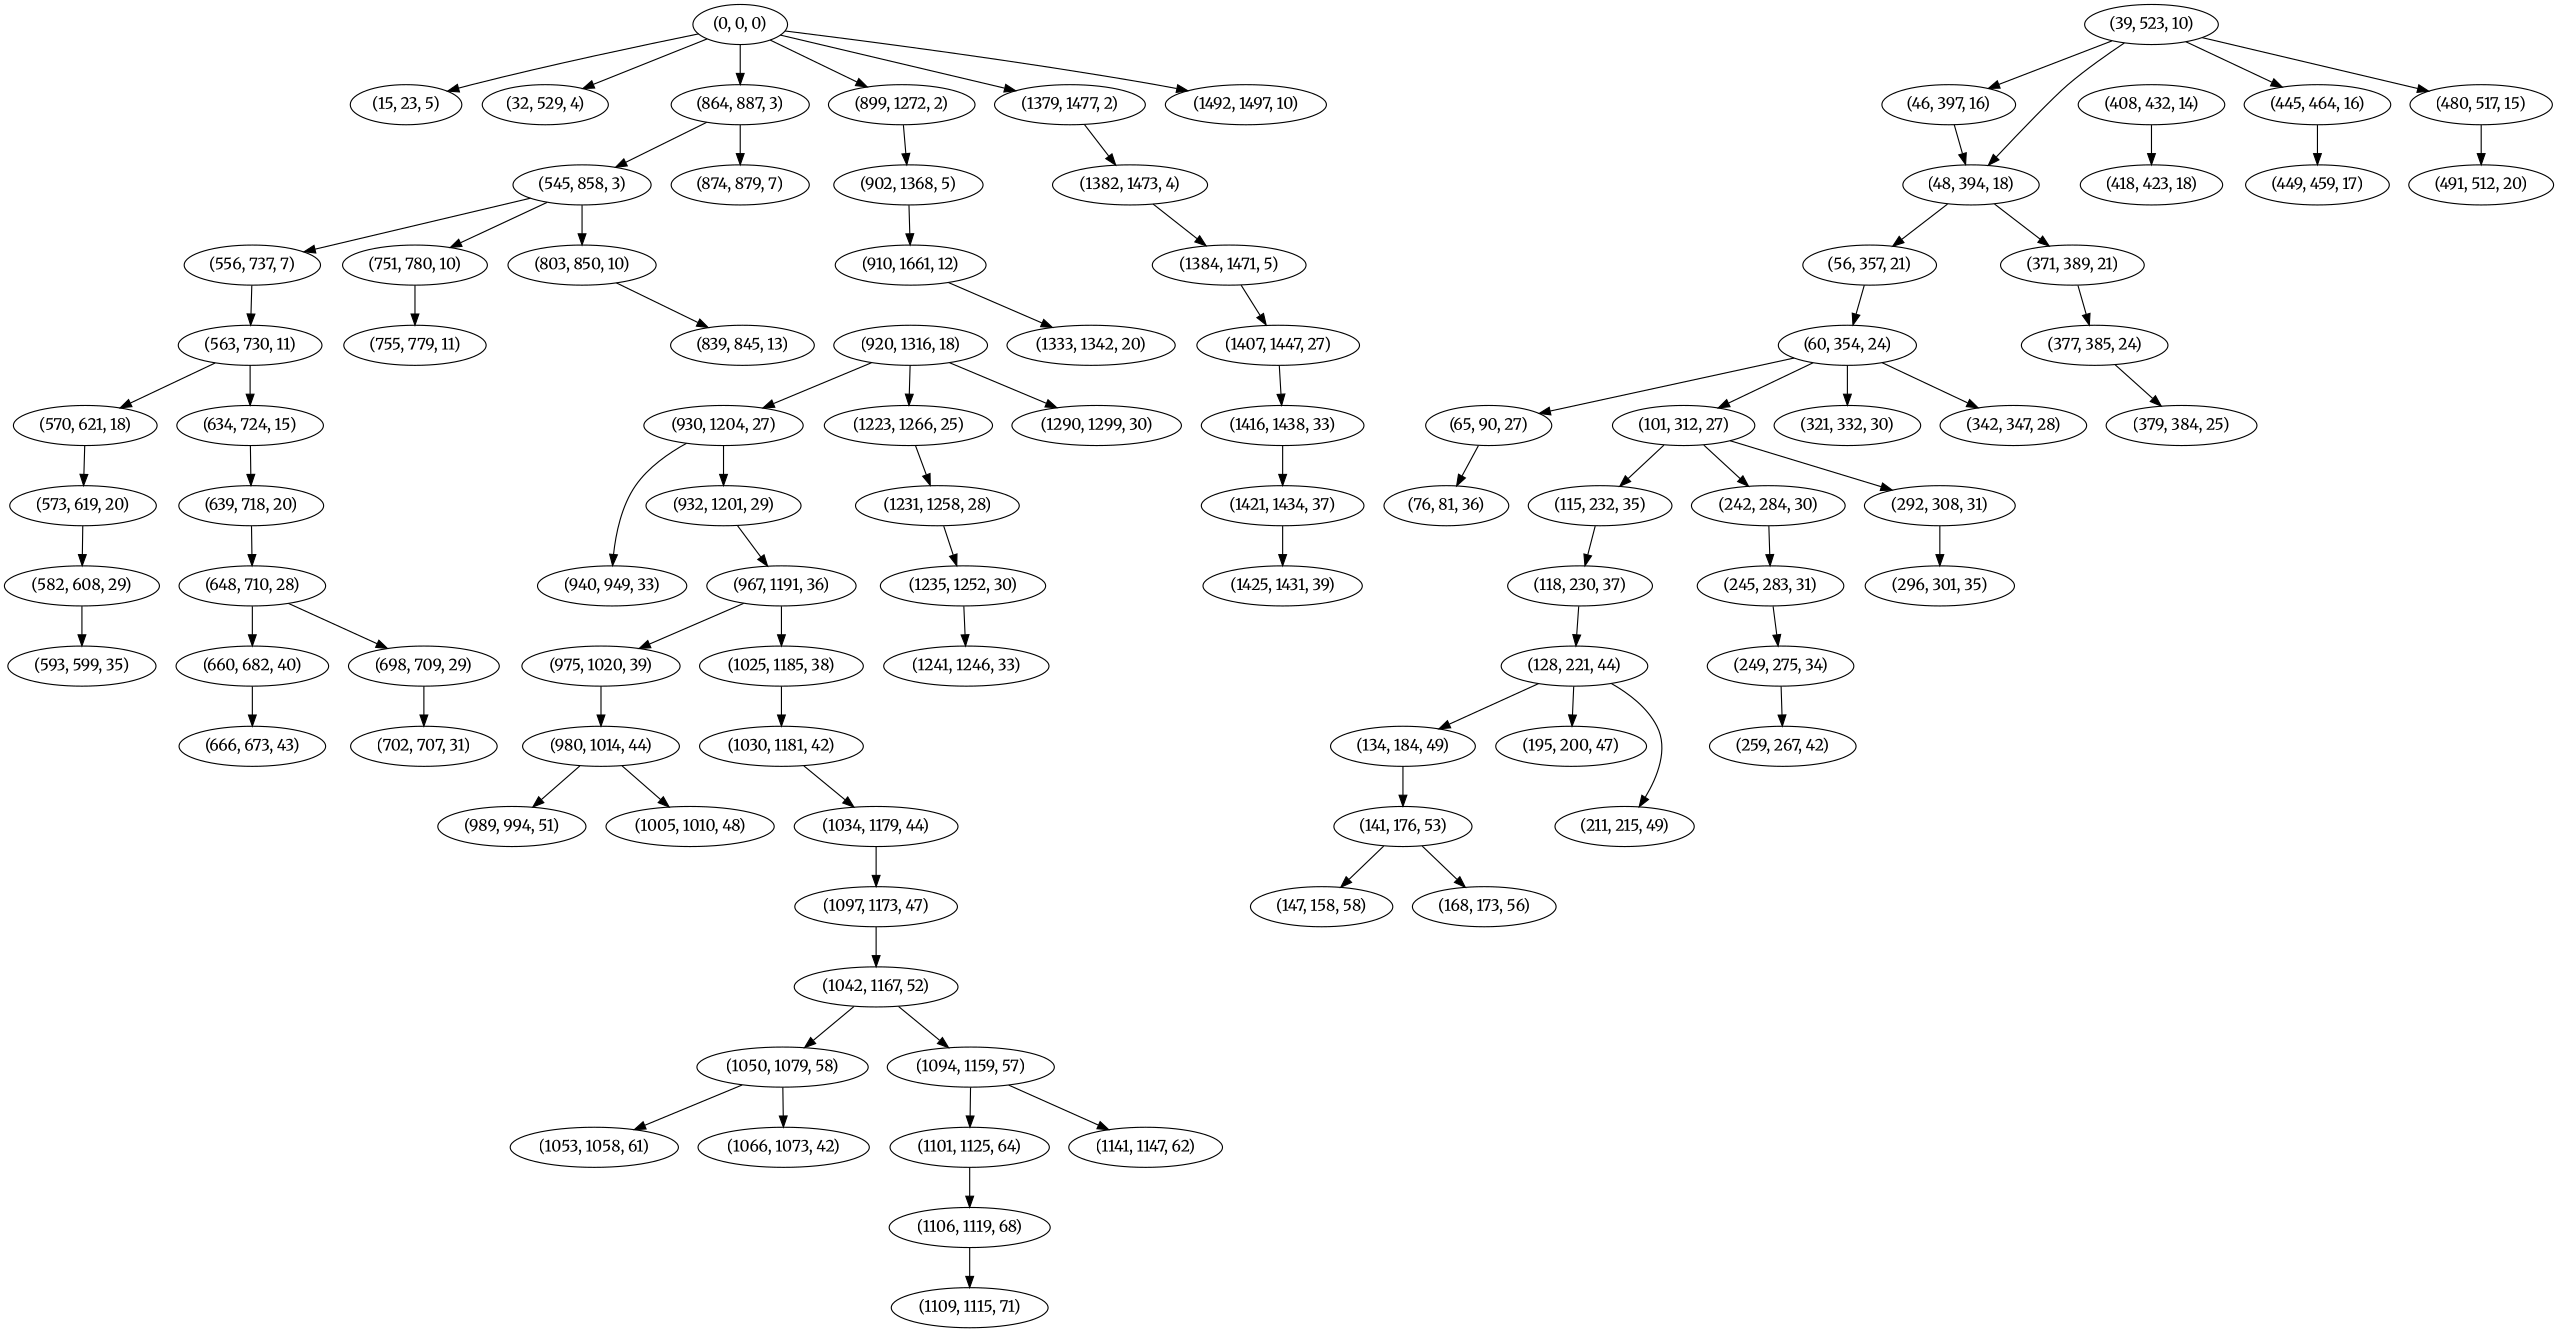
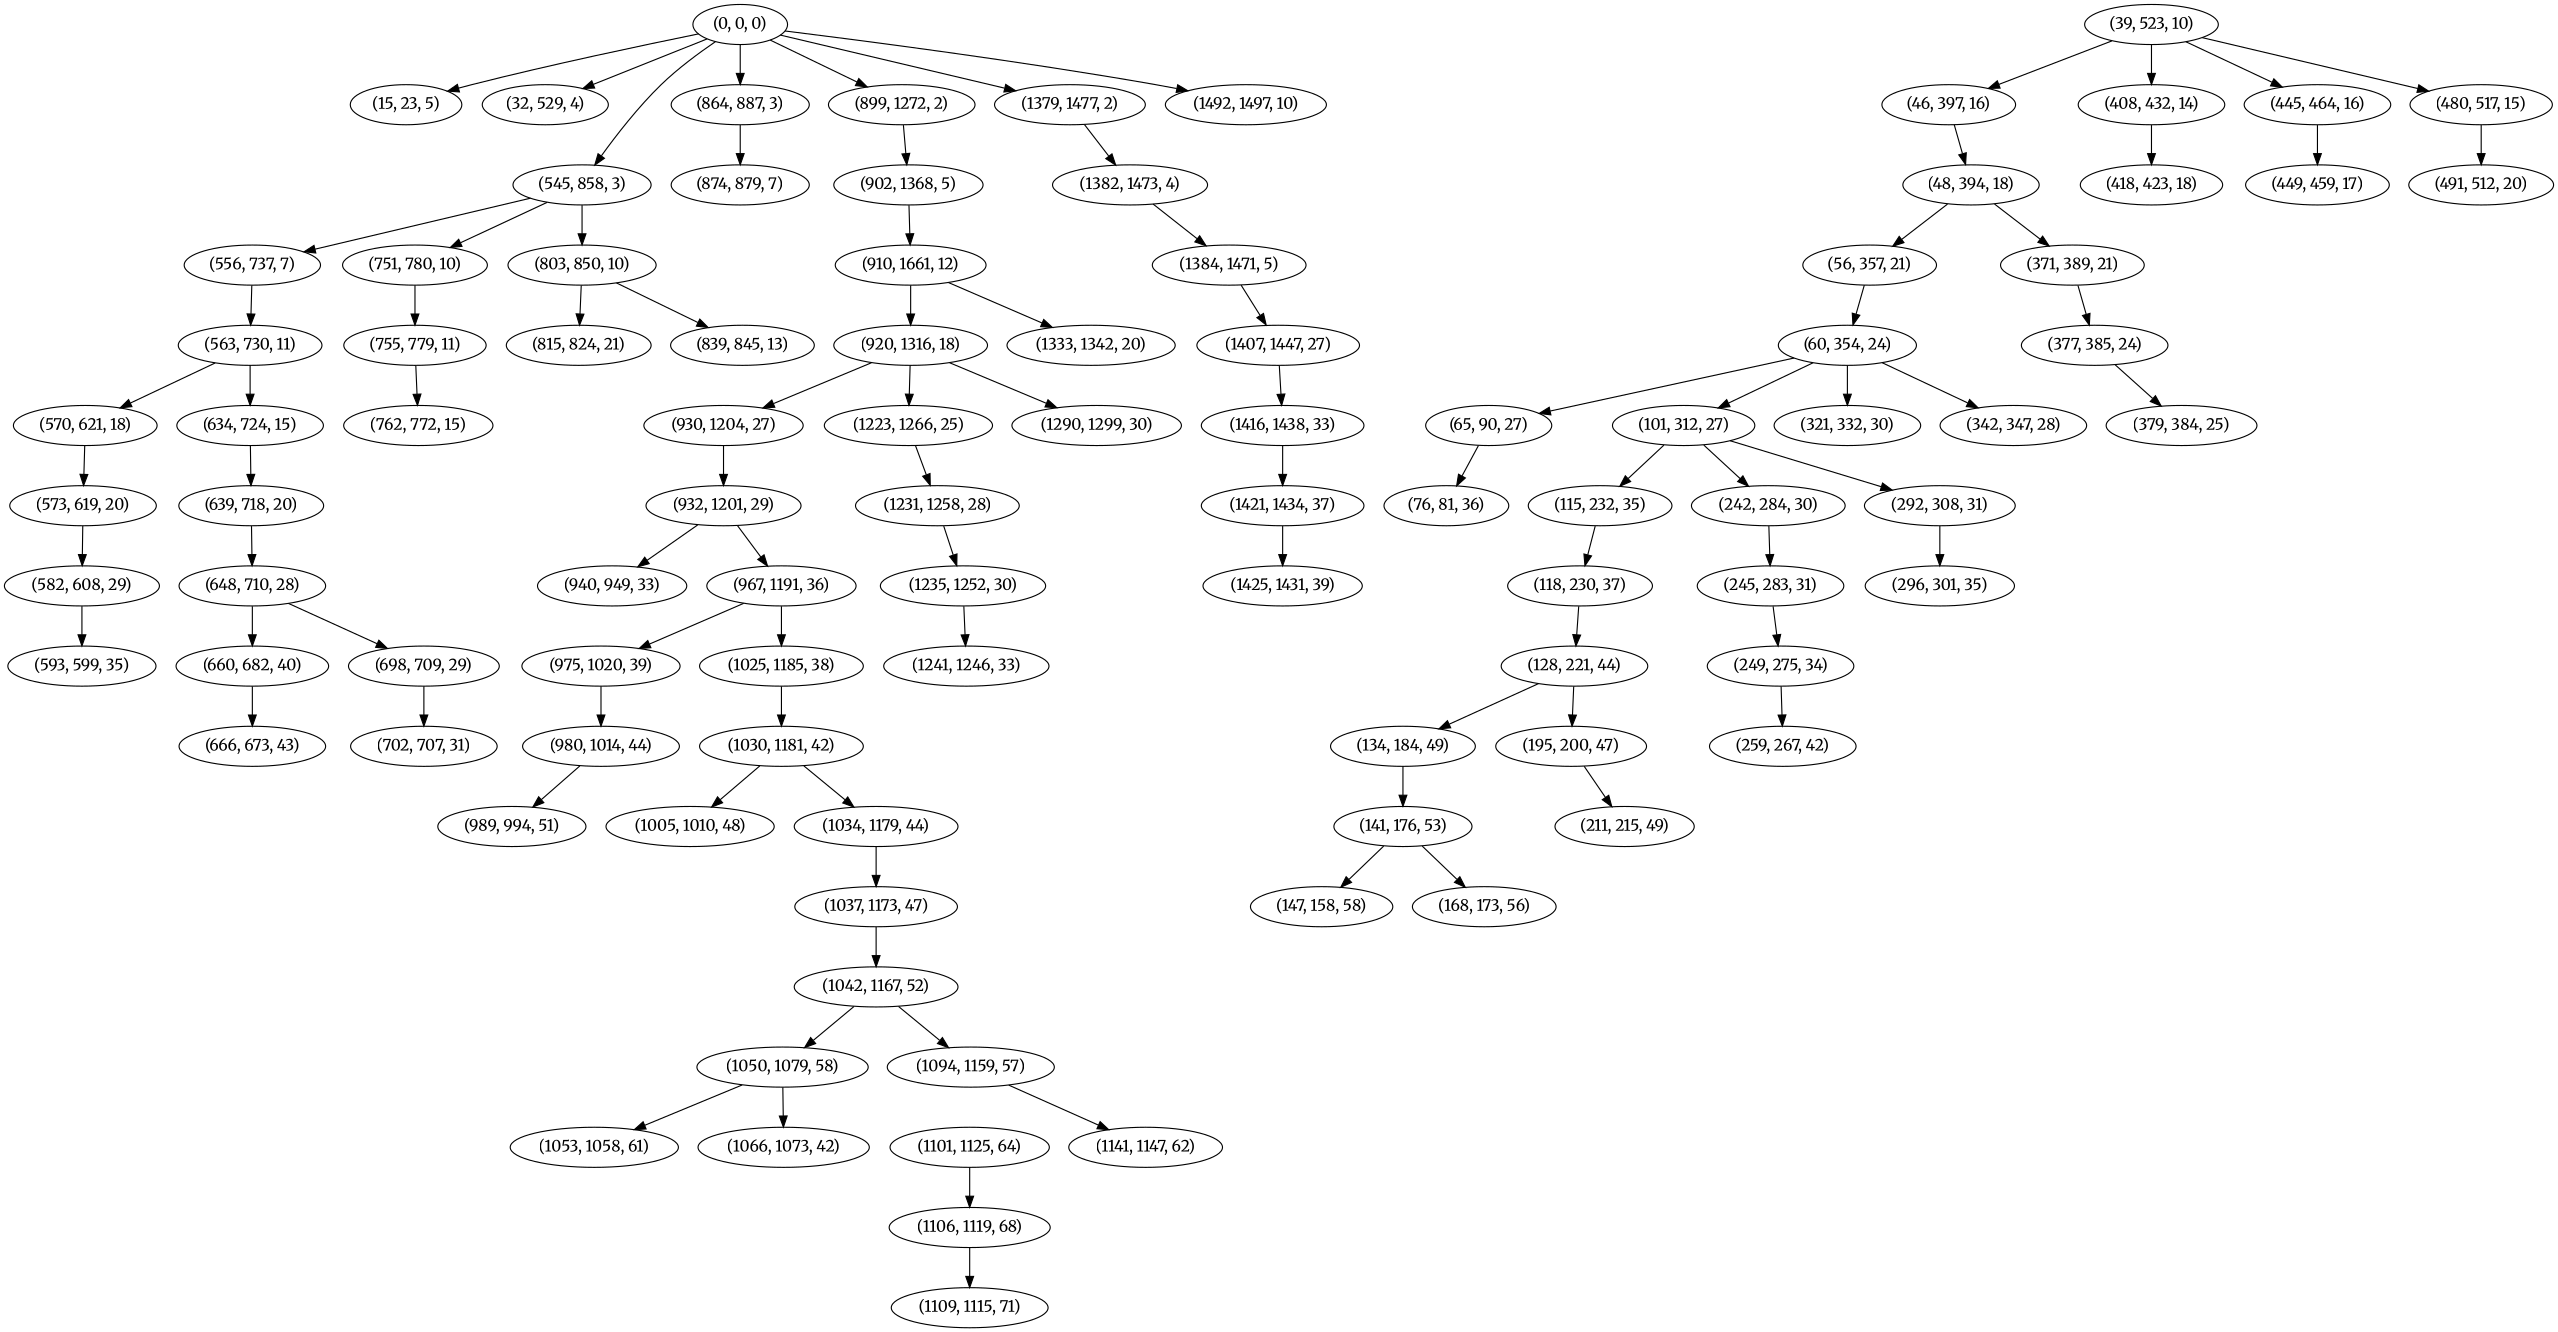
(2056, 95) -> (2151, 59)
(666, 142) -> (653, 93)
none -> (911, 300)
none -> (579, 345)
none -> (418, 426)
(634, 488) -> (672, 543)
(1659, 732) -> (1595, 782)
(641, 783) -> (740, 783)
(876, 907) -> (876, 907)
(970, 1102) -> none
